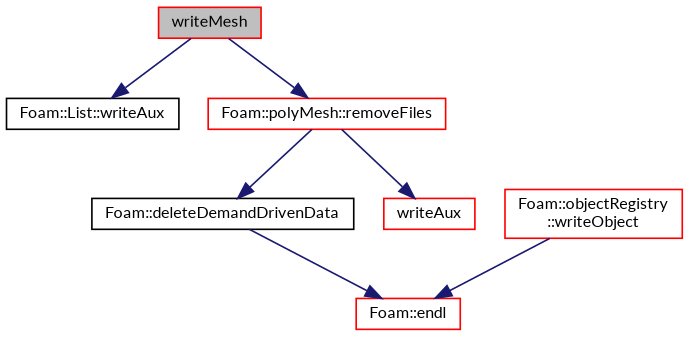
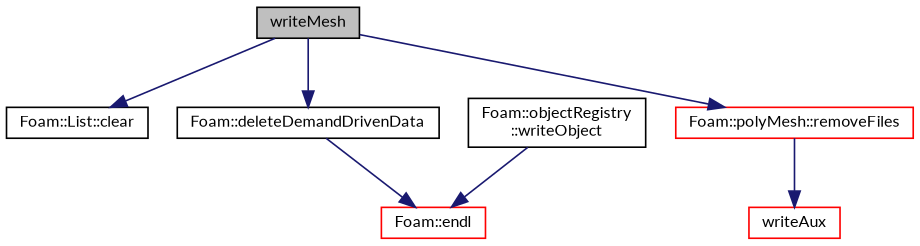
(210, 23) -> (308, 23)
(93, 114) -> (77, 123)
(281, 158) -> (308, 65)
(594, 214) -> (557, 123)
